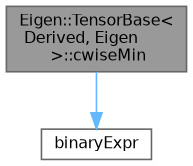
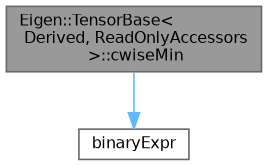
(96, 39) -> (134, 39)
